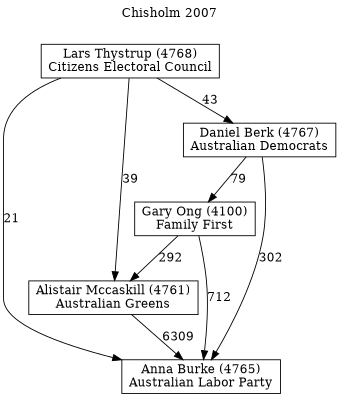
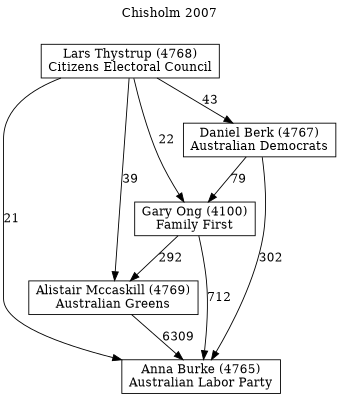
none -> (151, 138)
(113, 298) -> (113, 298)
